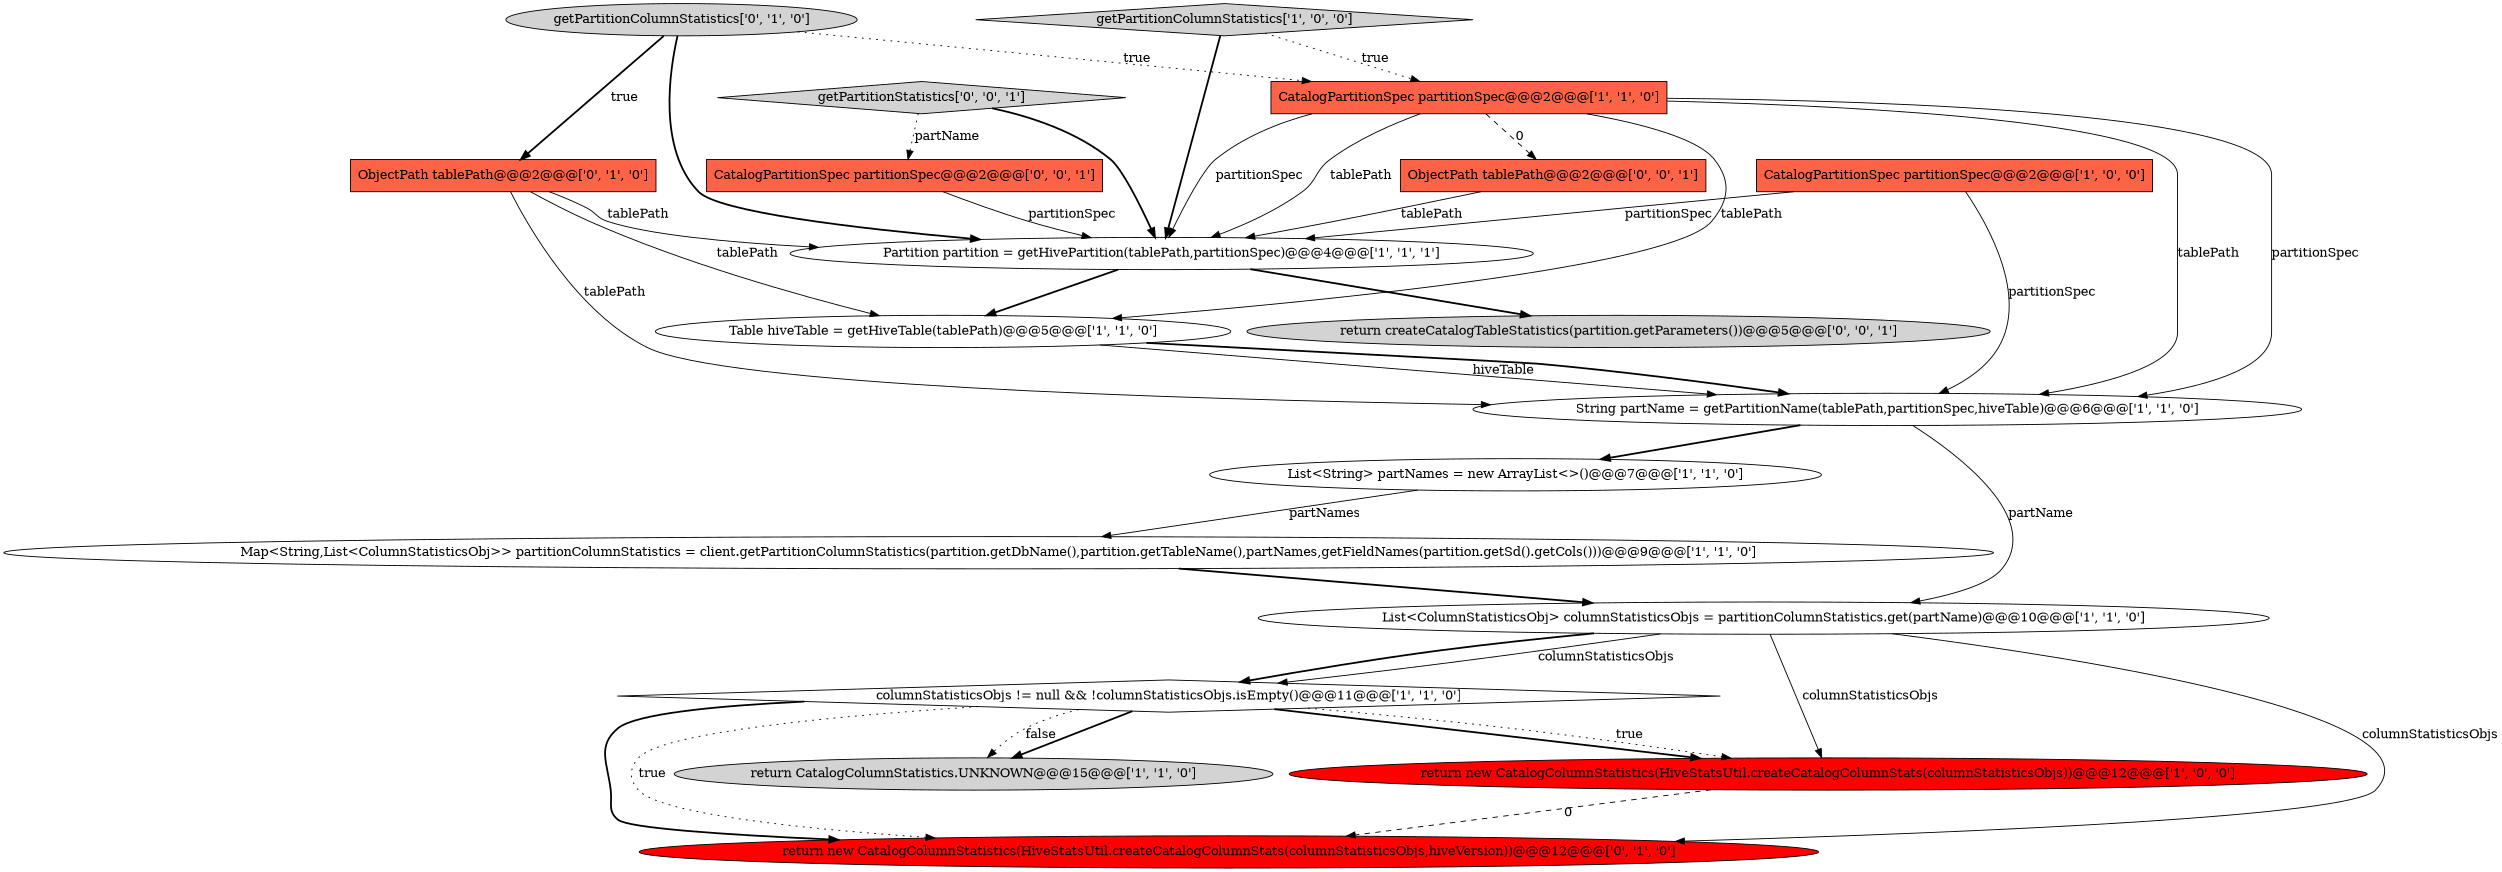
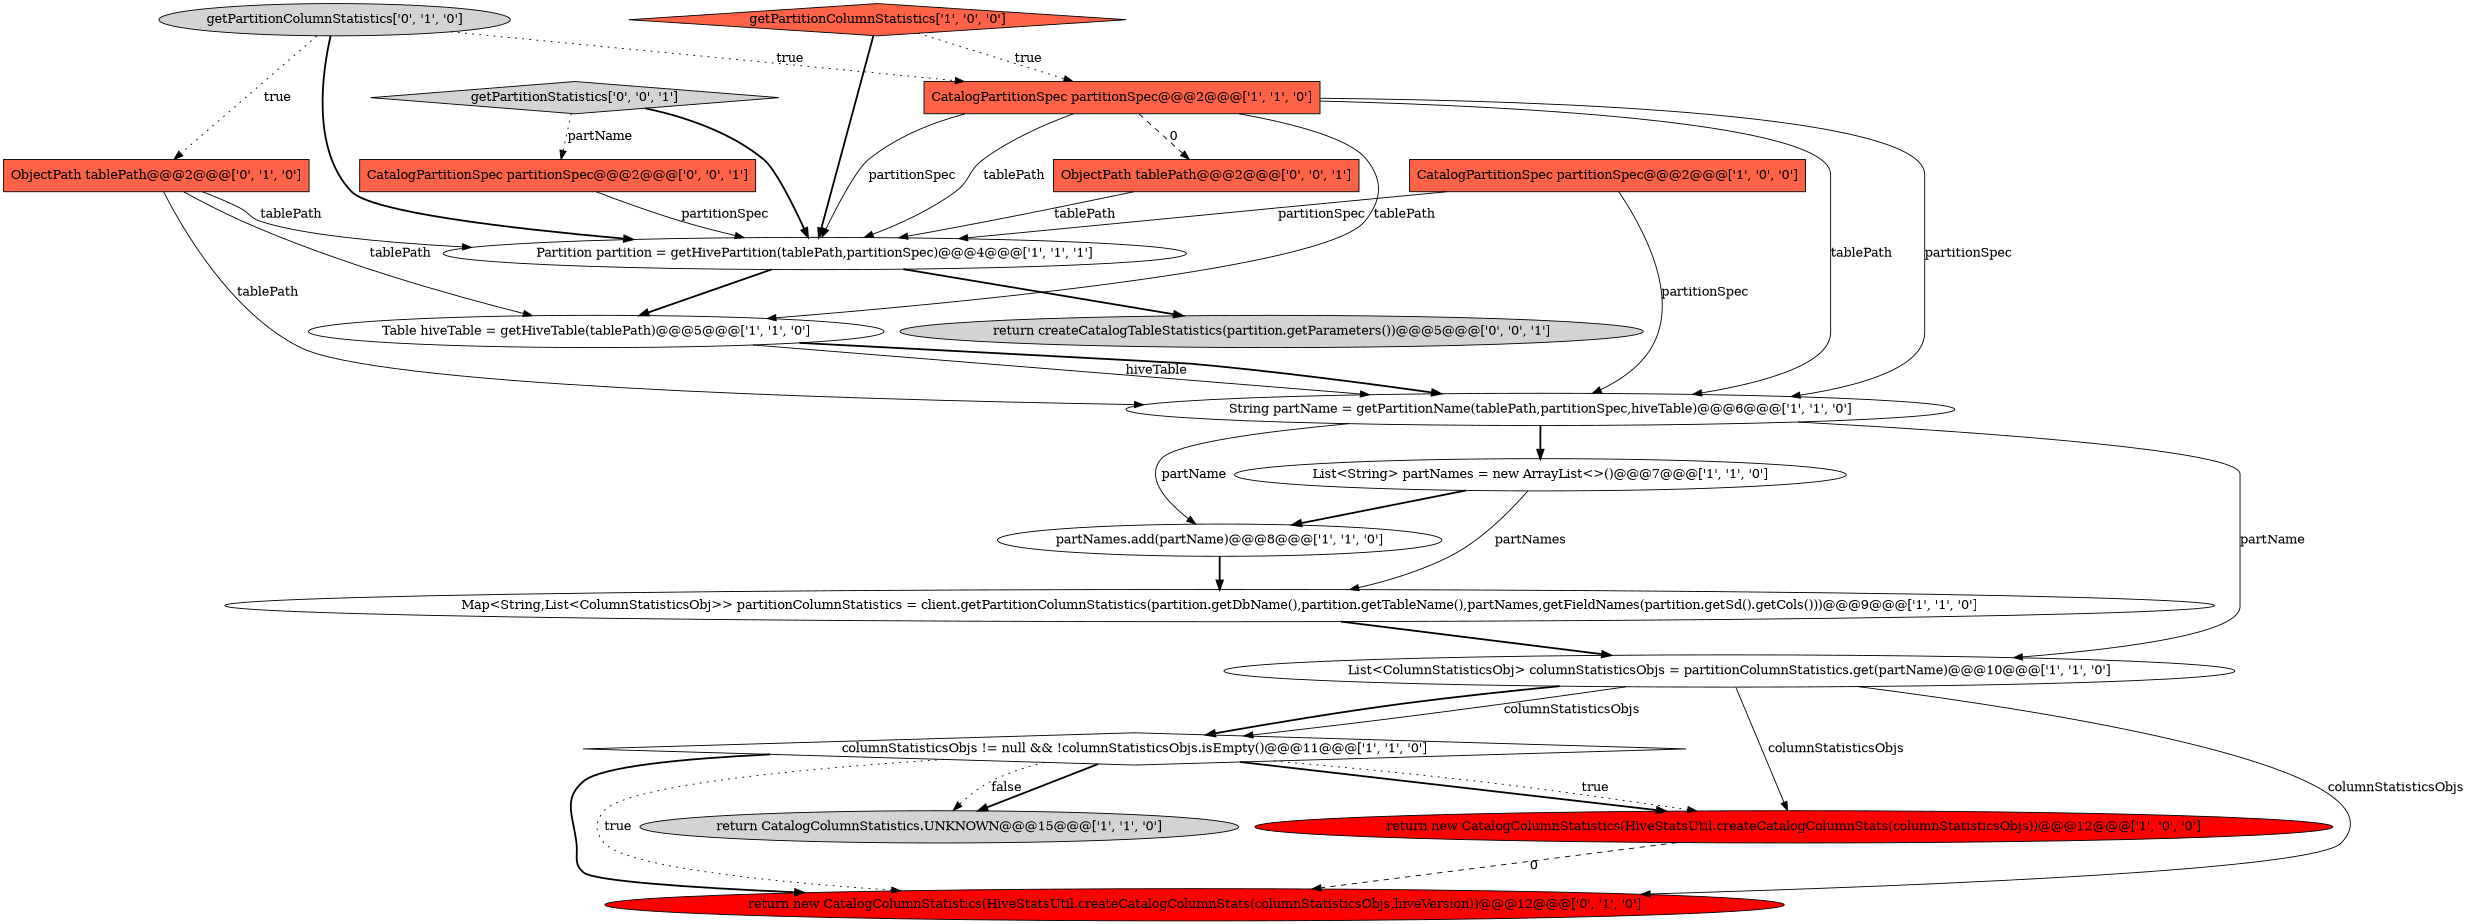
(1224, 20) -> (877, 20)
(596, 95) -> (249, 95)
none -> (1220, 540)
